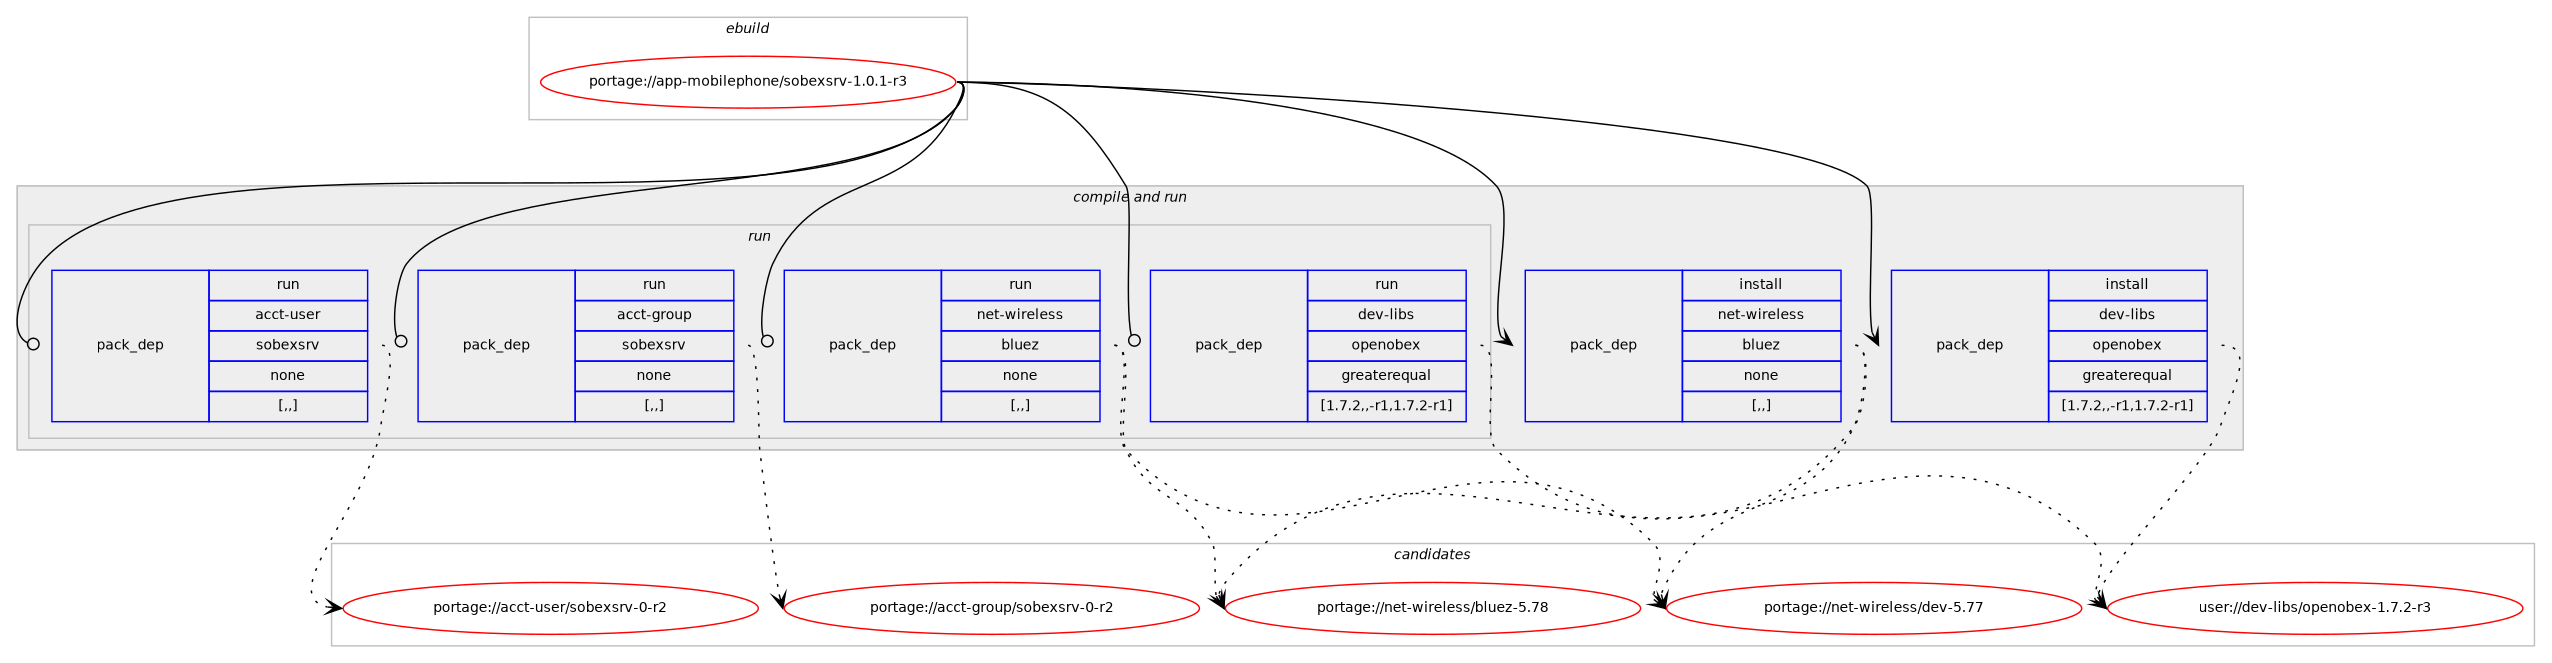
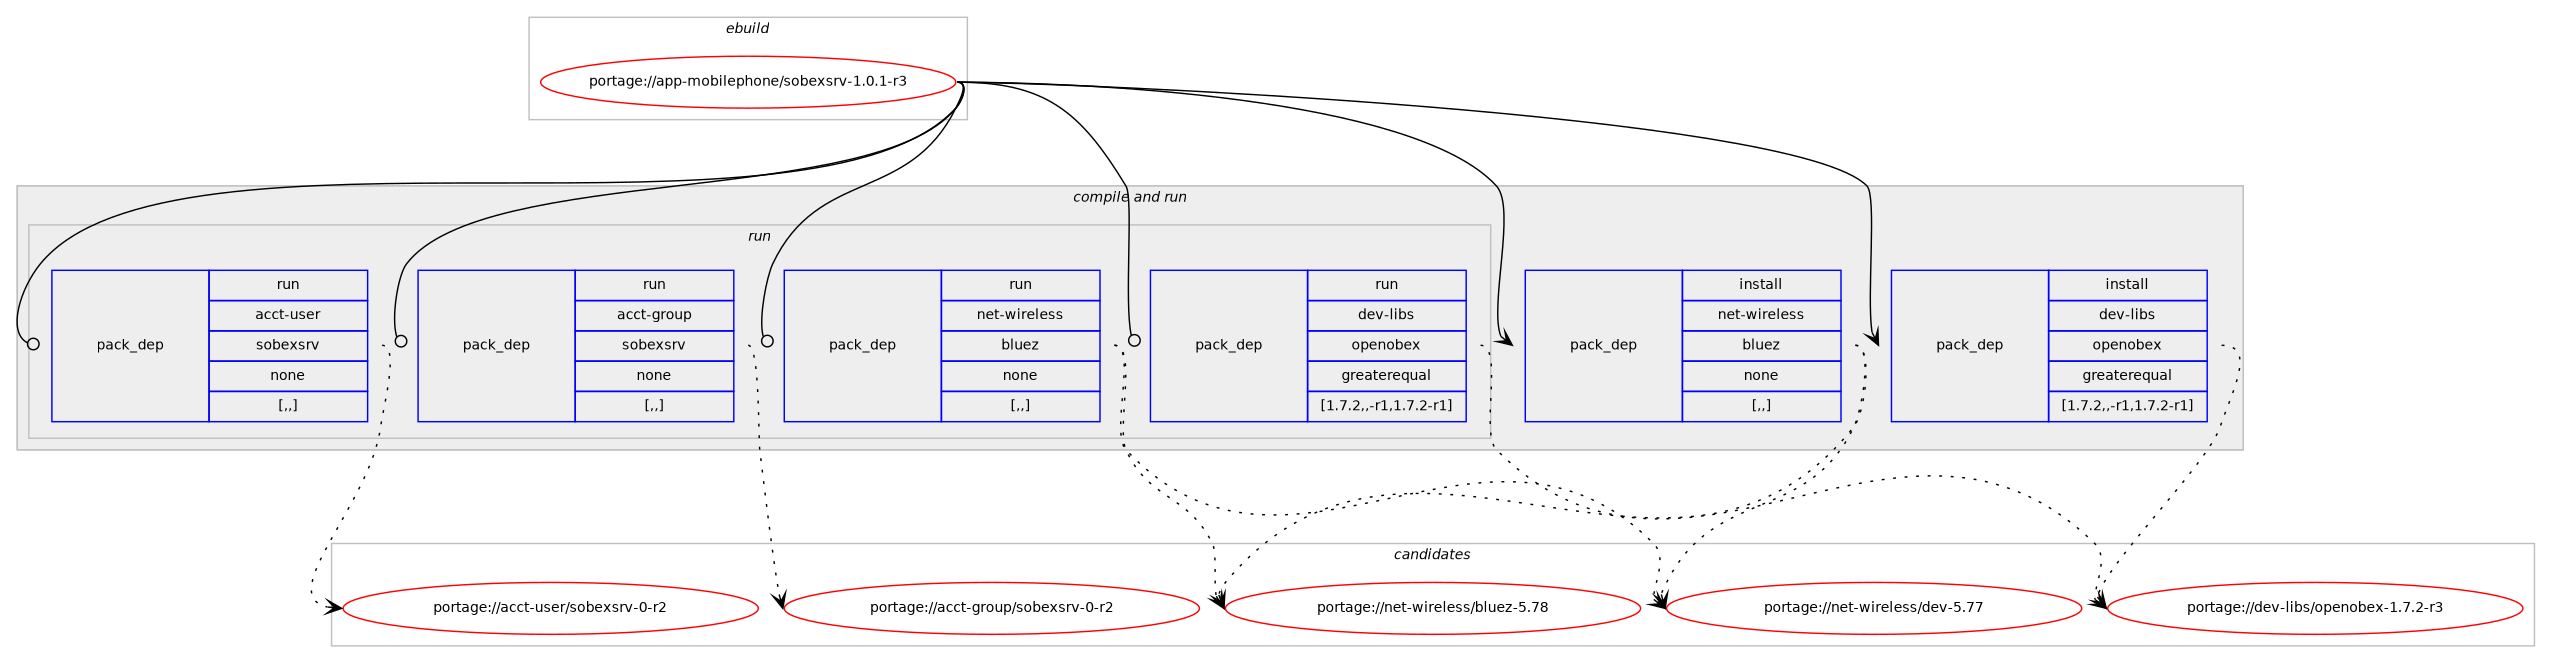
(2315, 608) -> (2315, 608)
